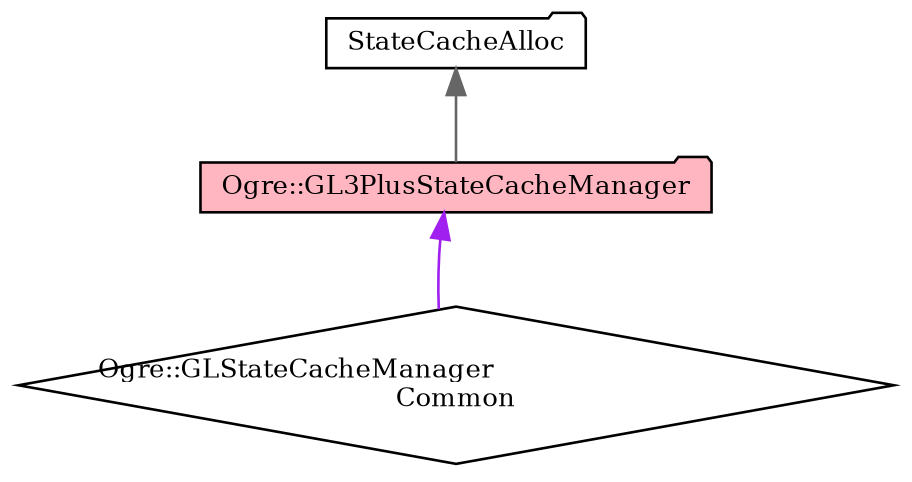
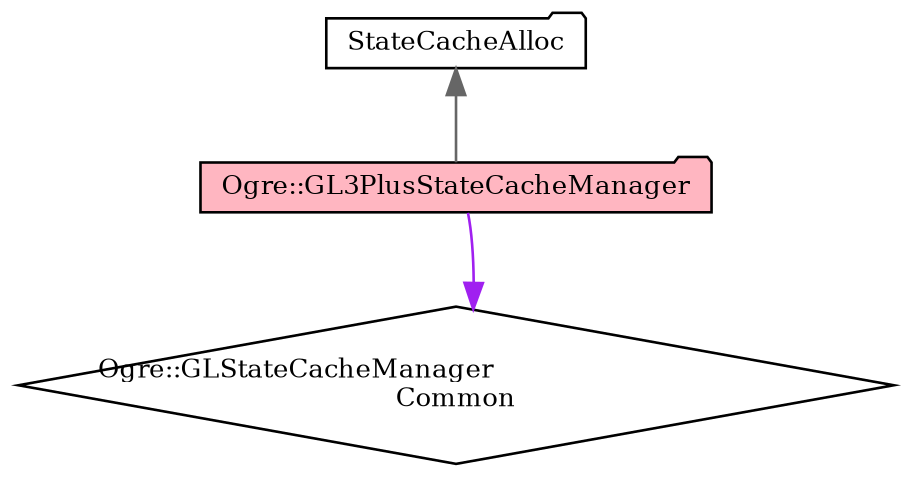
(438, 274) -> (472, 247)
